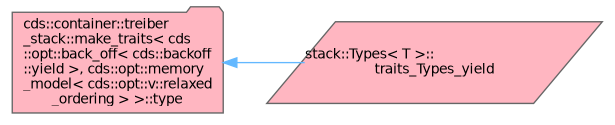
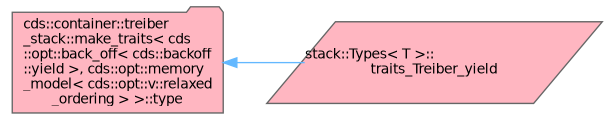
(435, 63) -> (435, 63)
